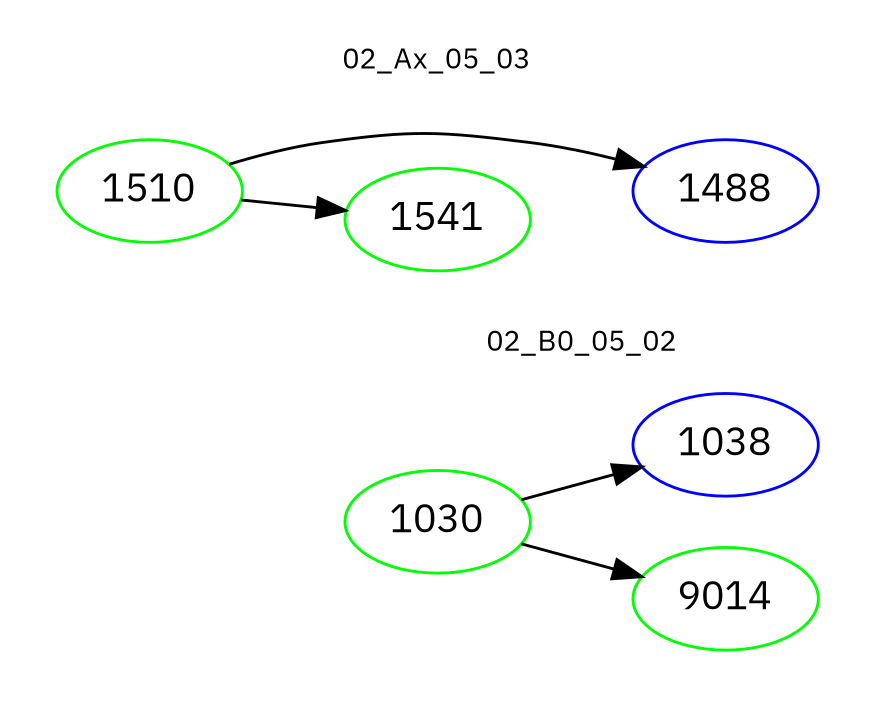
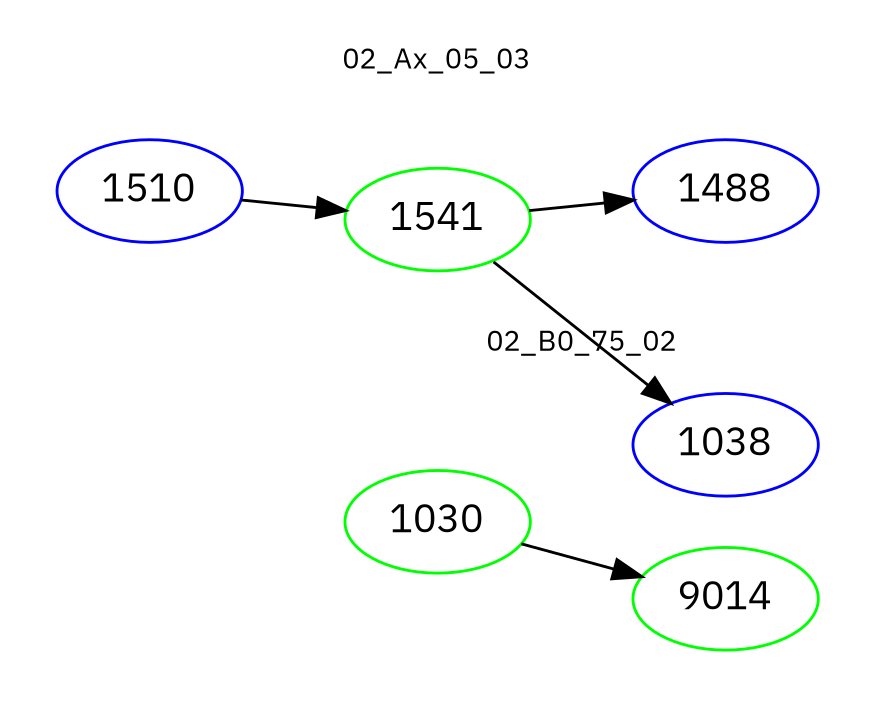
(422, 134) -> (567, 207)
(150, 191) -> (150, 191)
(582, 344) -> (582, 344)
(568, 487) -> (586, 336)
